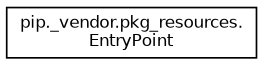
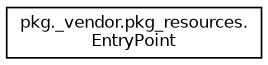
(132, 33) -> (134, 33)
